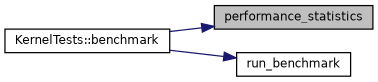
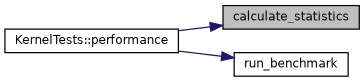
(294, 17) -> (291, 17)
(87, 41) -> (92, 41)
